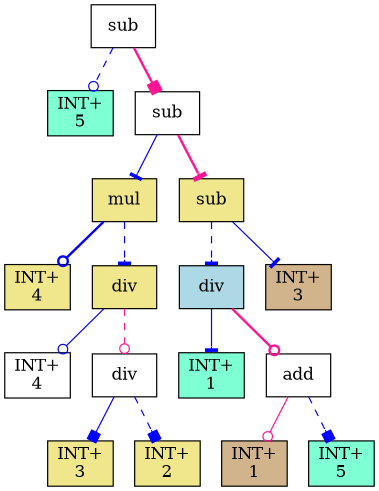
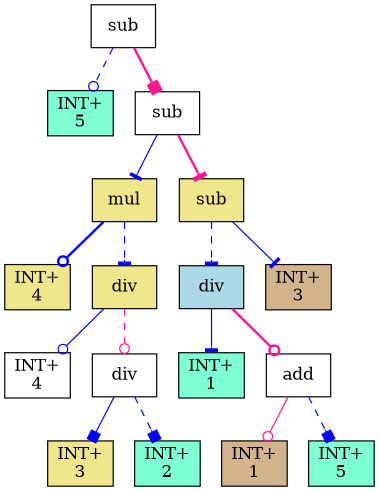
(167, 464) -> (167, 464)
